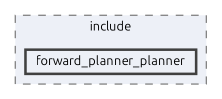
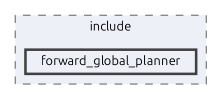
(111, 62) -> (111, 62)
